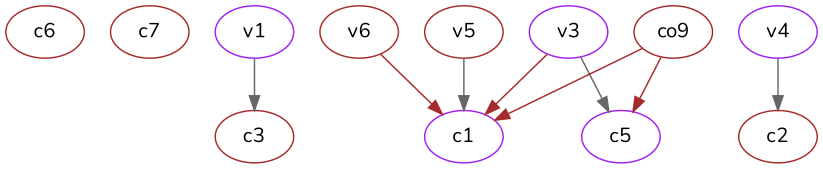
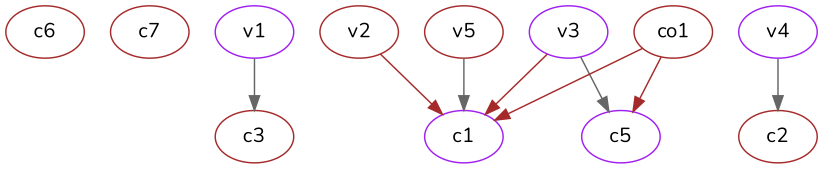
(359, 32) -> (359, 32)
(673, 32) -> (673, 32)
